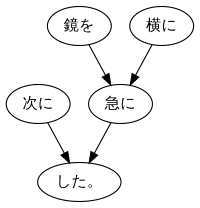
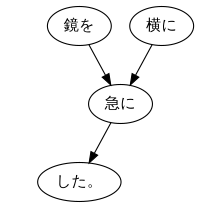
(38, 104) -> none
